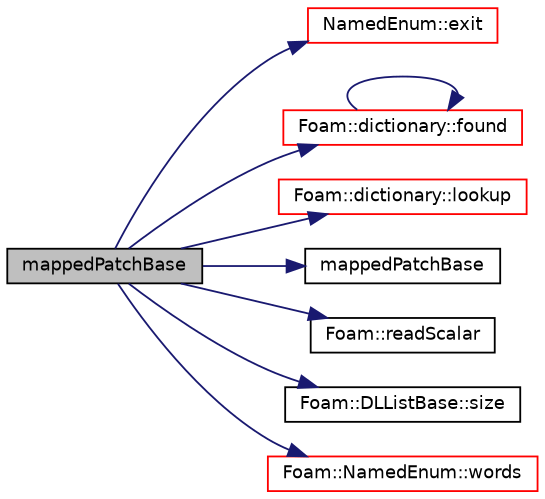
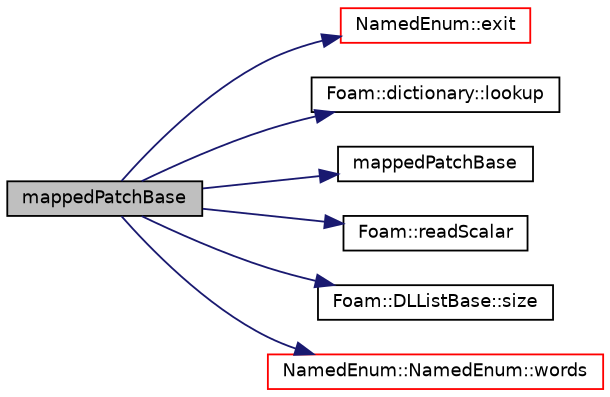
(403, 128) -> none
(403, 197) -> (436, 95)
(403, 474) -> (436, 372)
